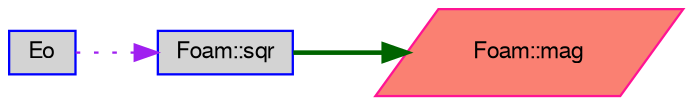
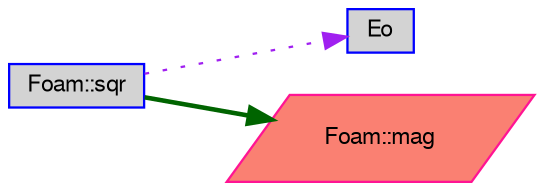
(105, 53) -> (234, 57)
